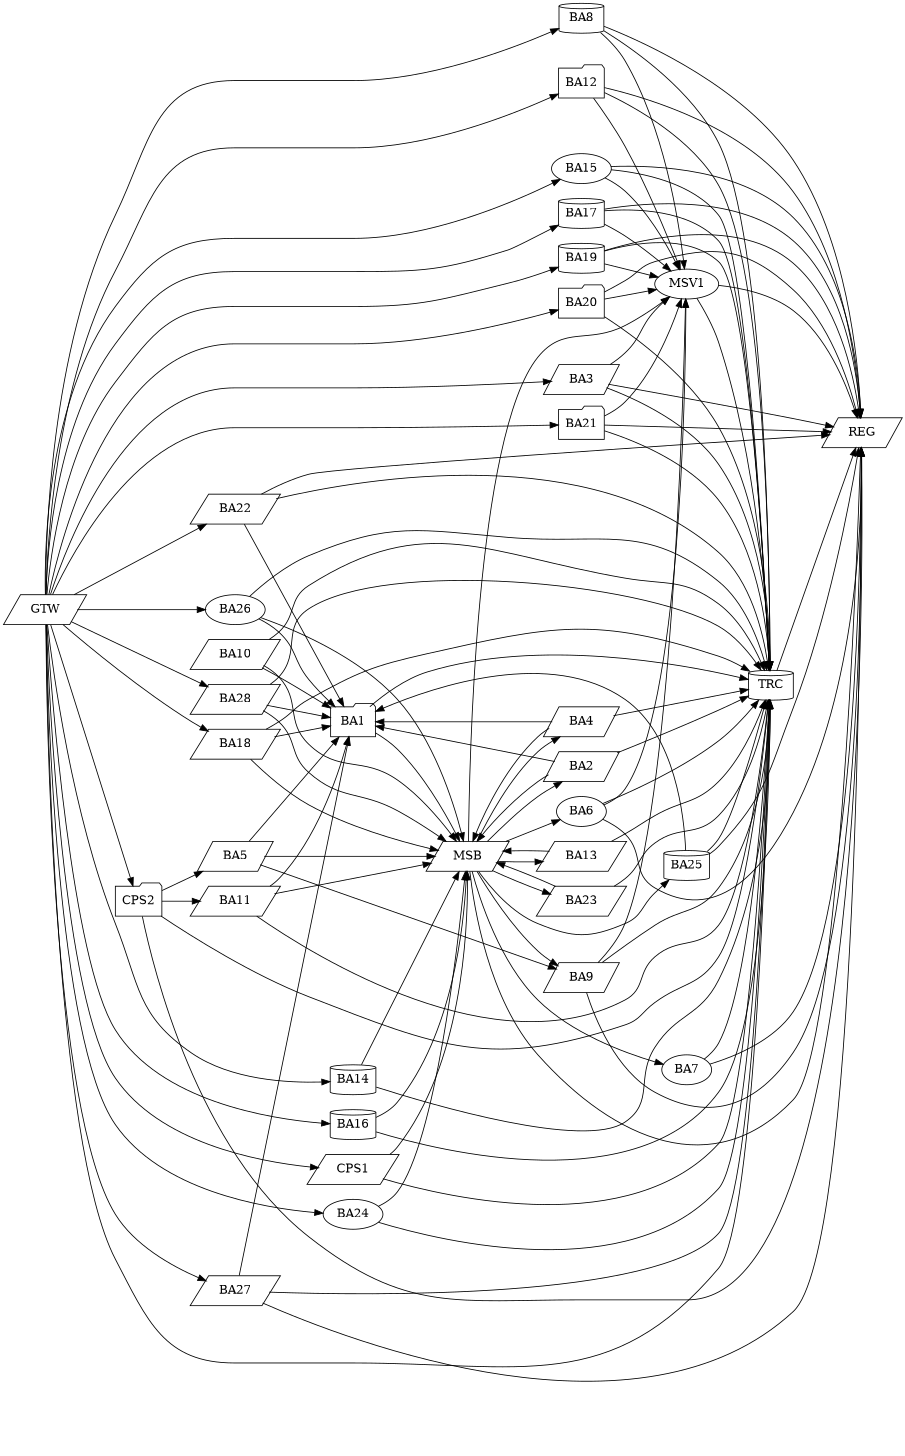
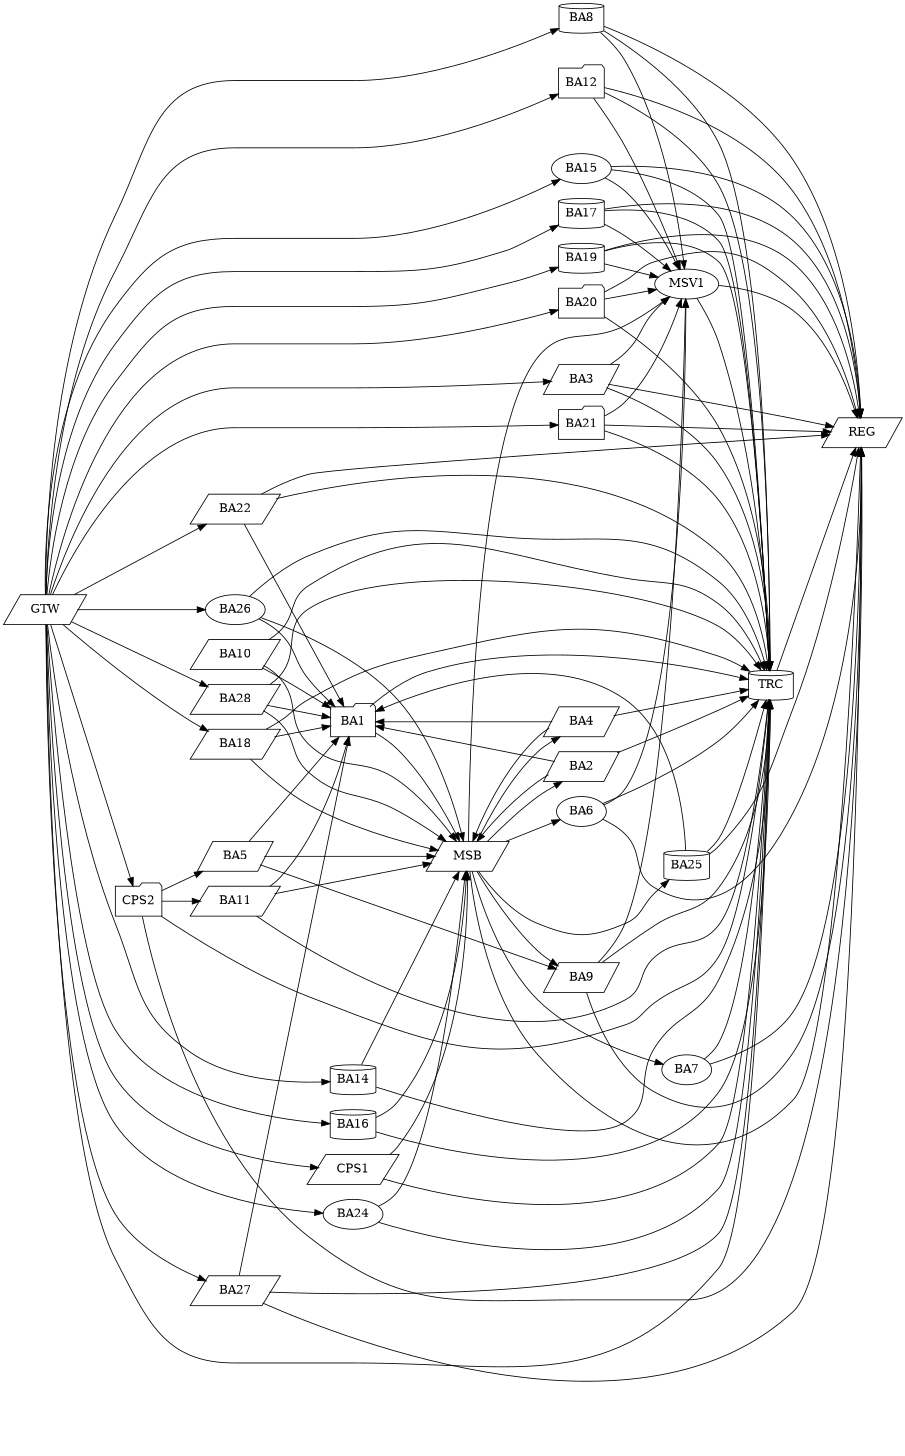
(581, 856) -> none
(581, 901) -> none
